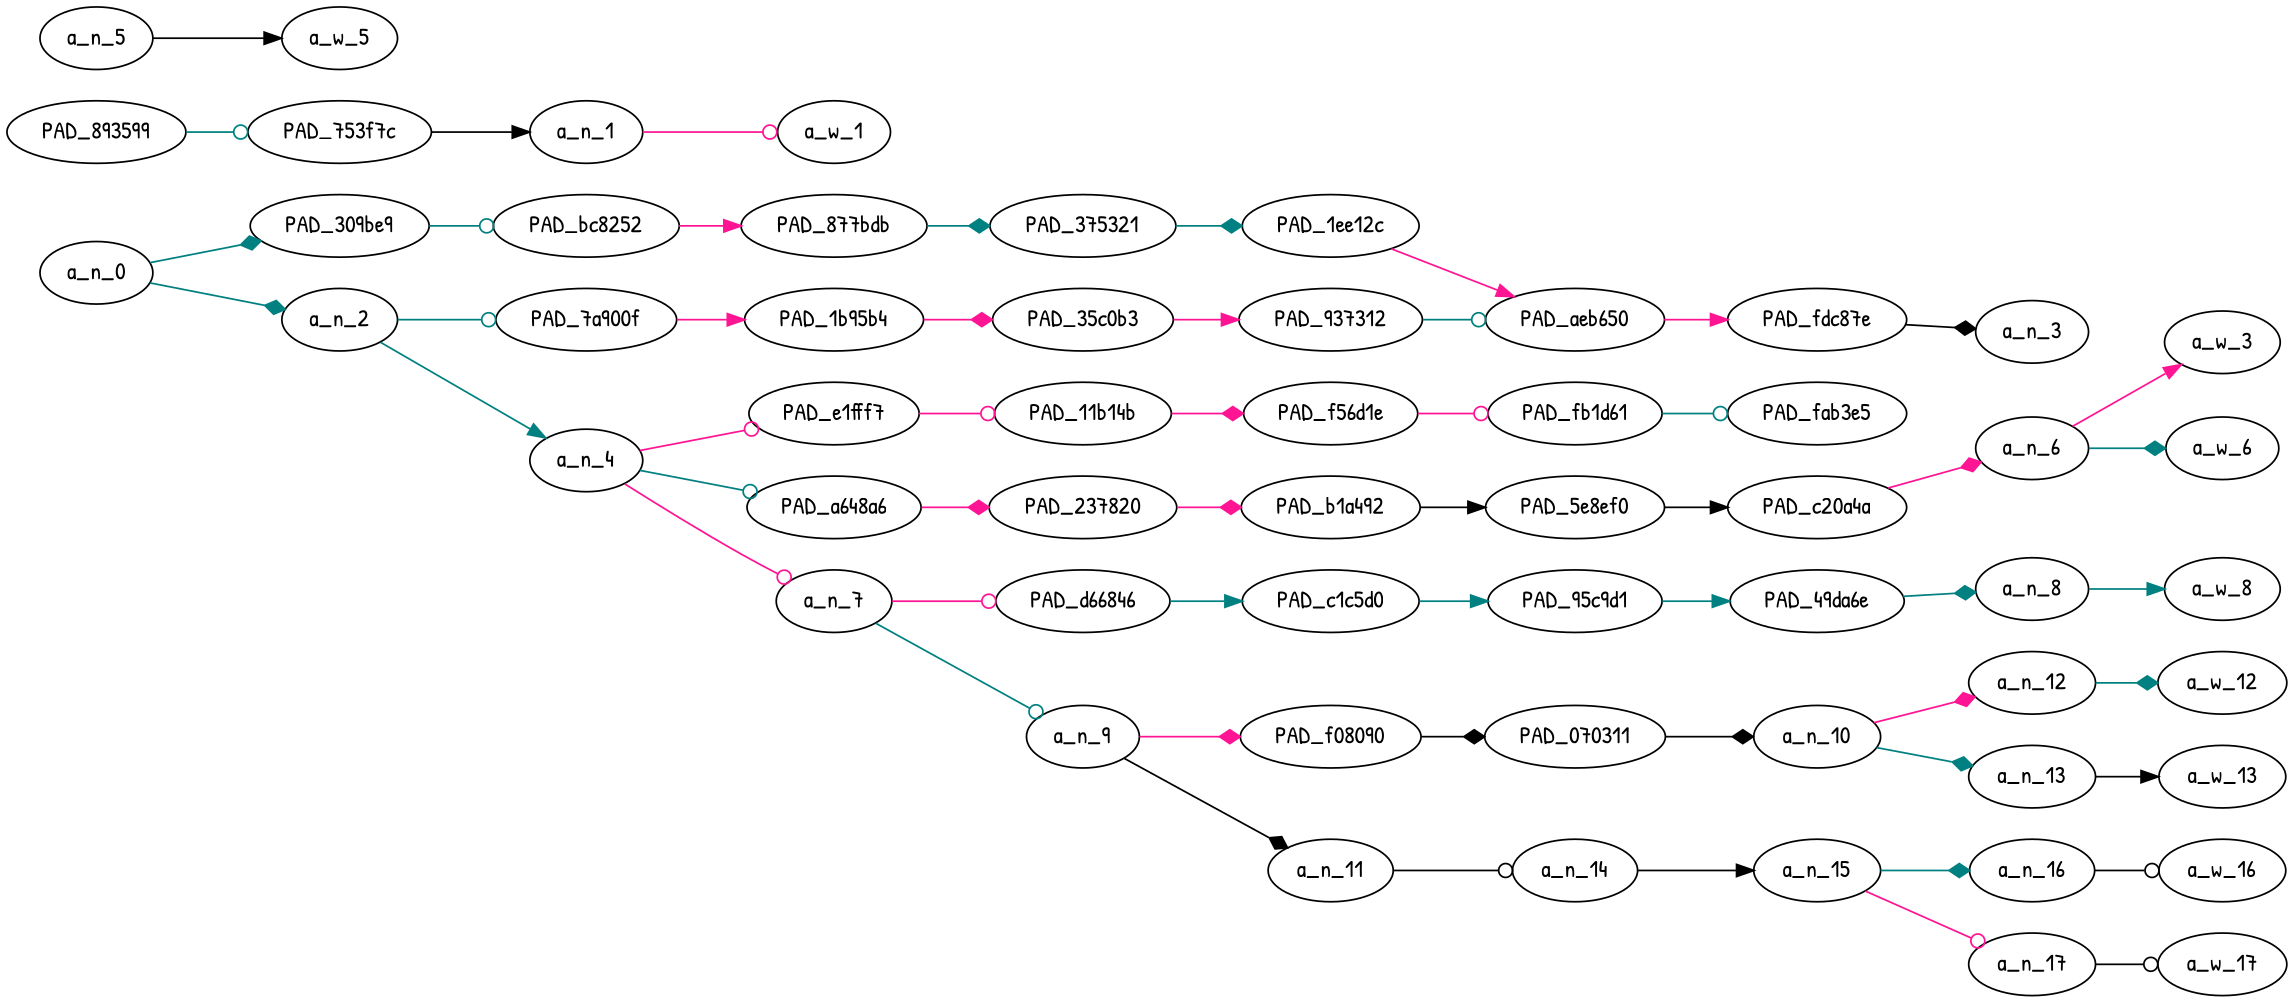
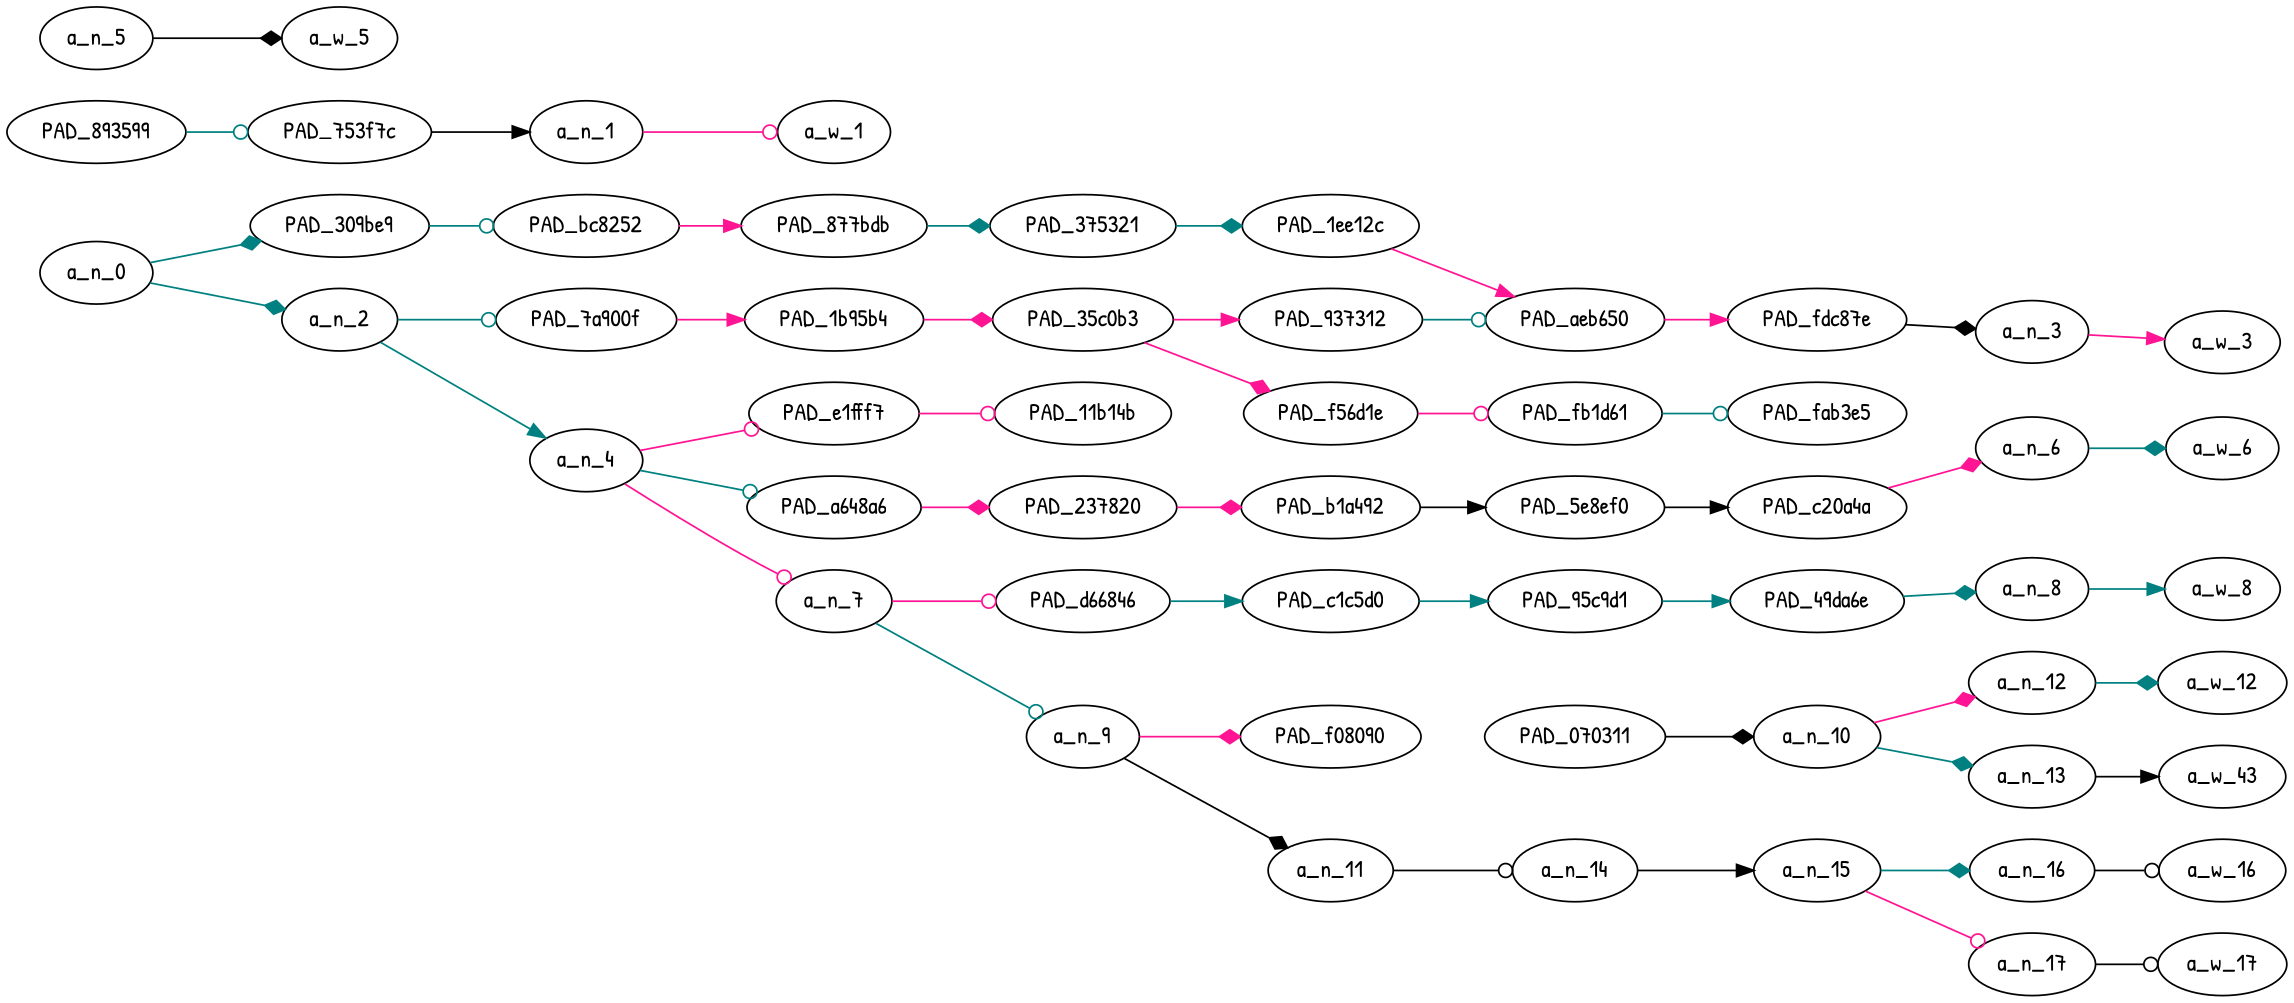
(209, 38) -> (209, 38)
(2119, 400) -> (2118, 337)
(1197, 414) -> (1197, 363)
(1442, 737) -> none
(2222, 777) -> (2222, 777)
